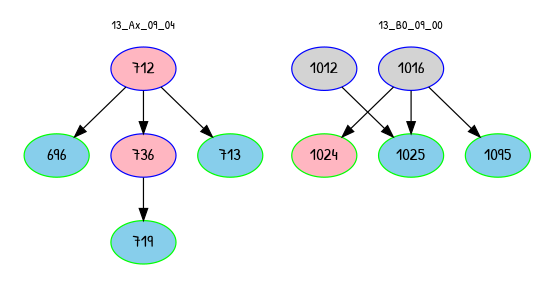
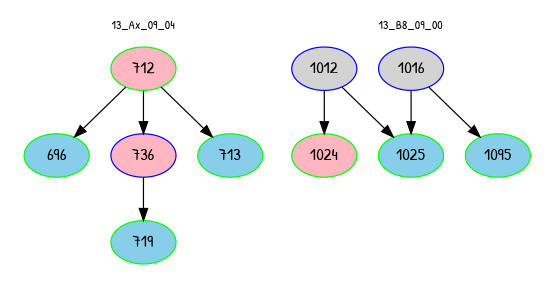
(411, 26) -> (411, 26)
(143, 69) -> (143, 69)
(373, 107) -> (324, 106)
